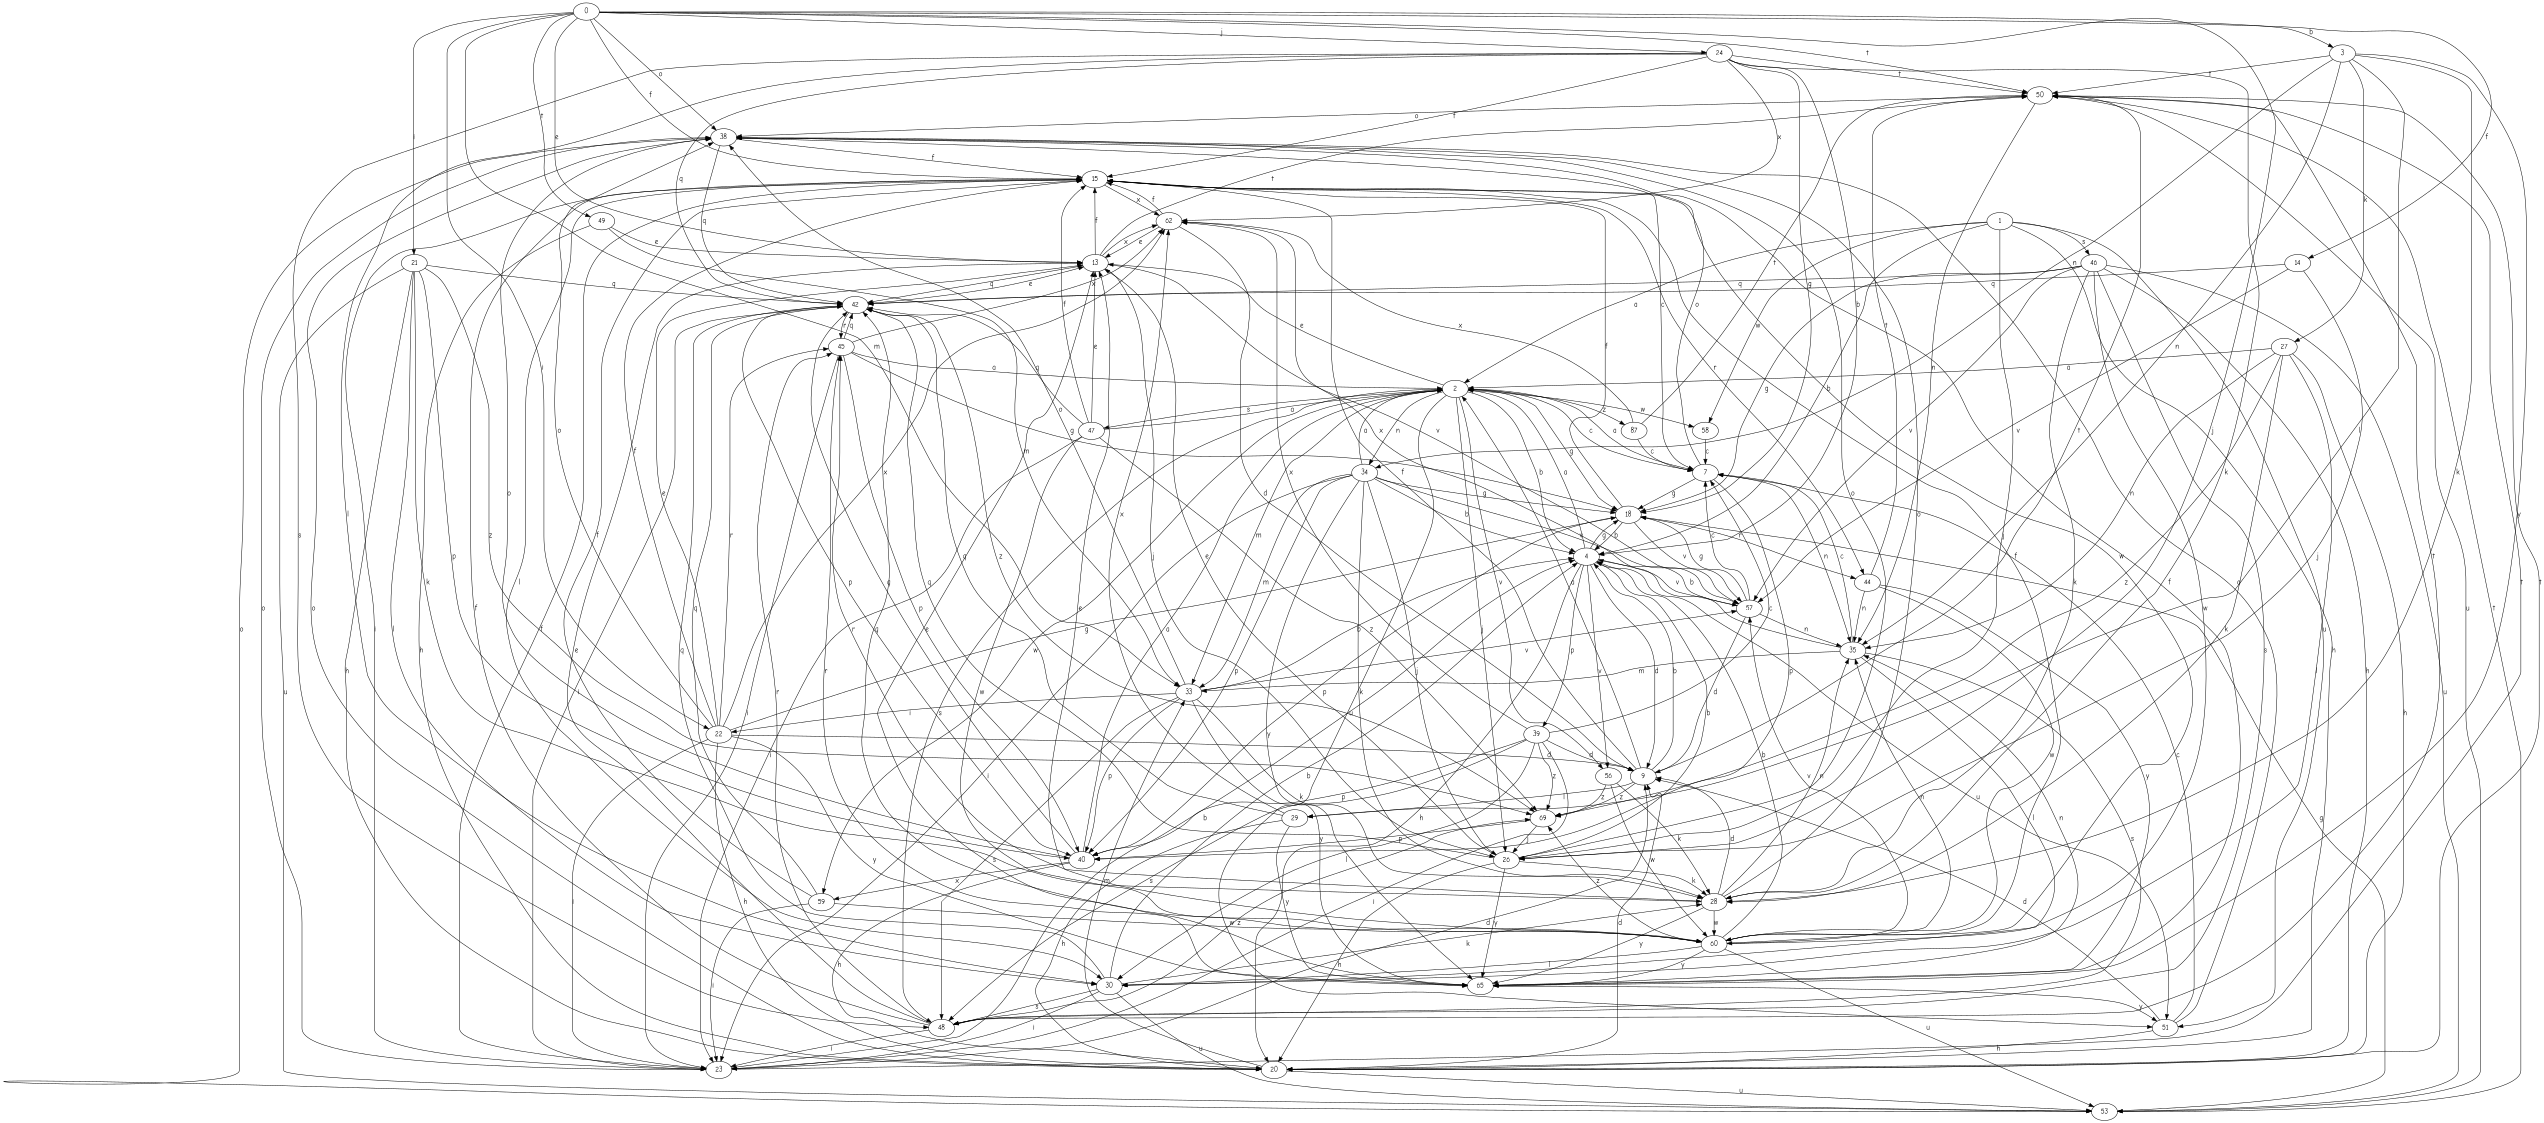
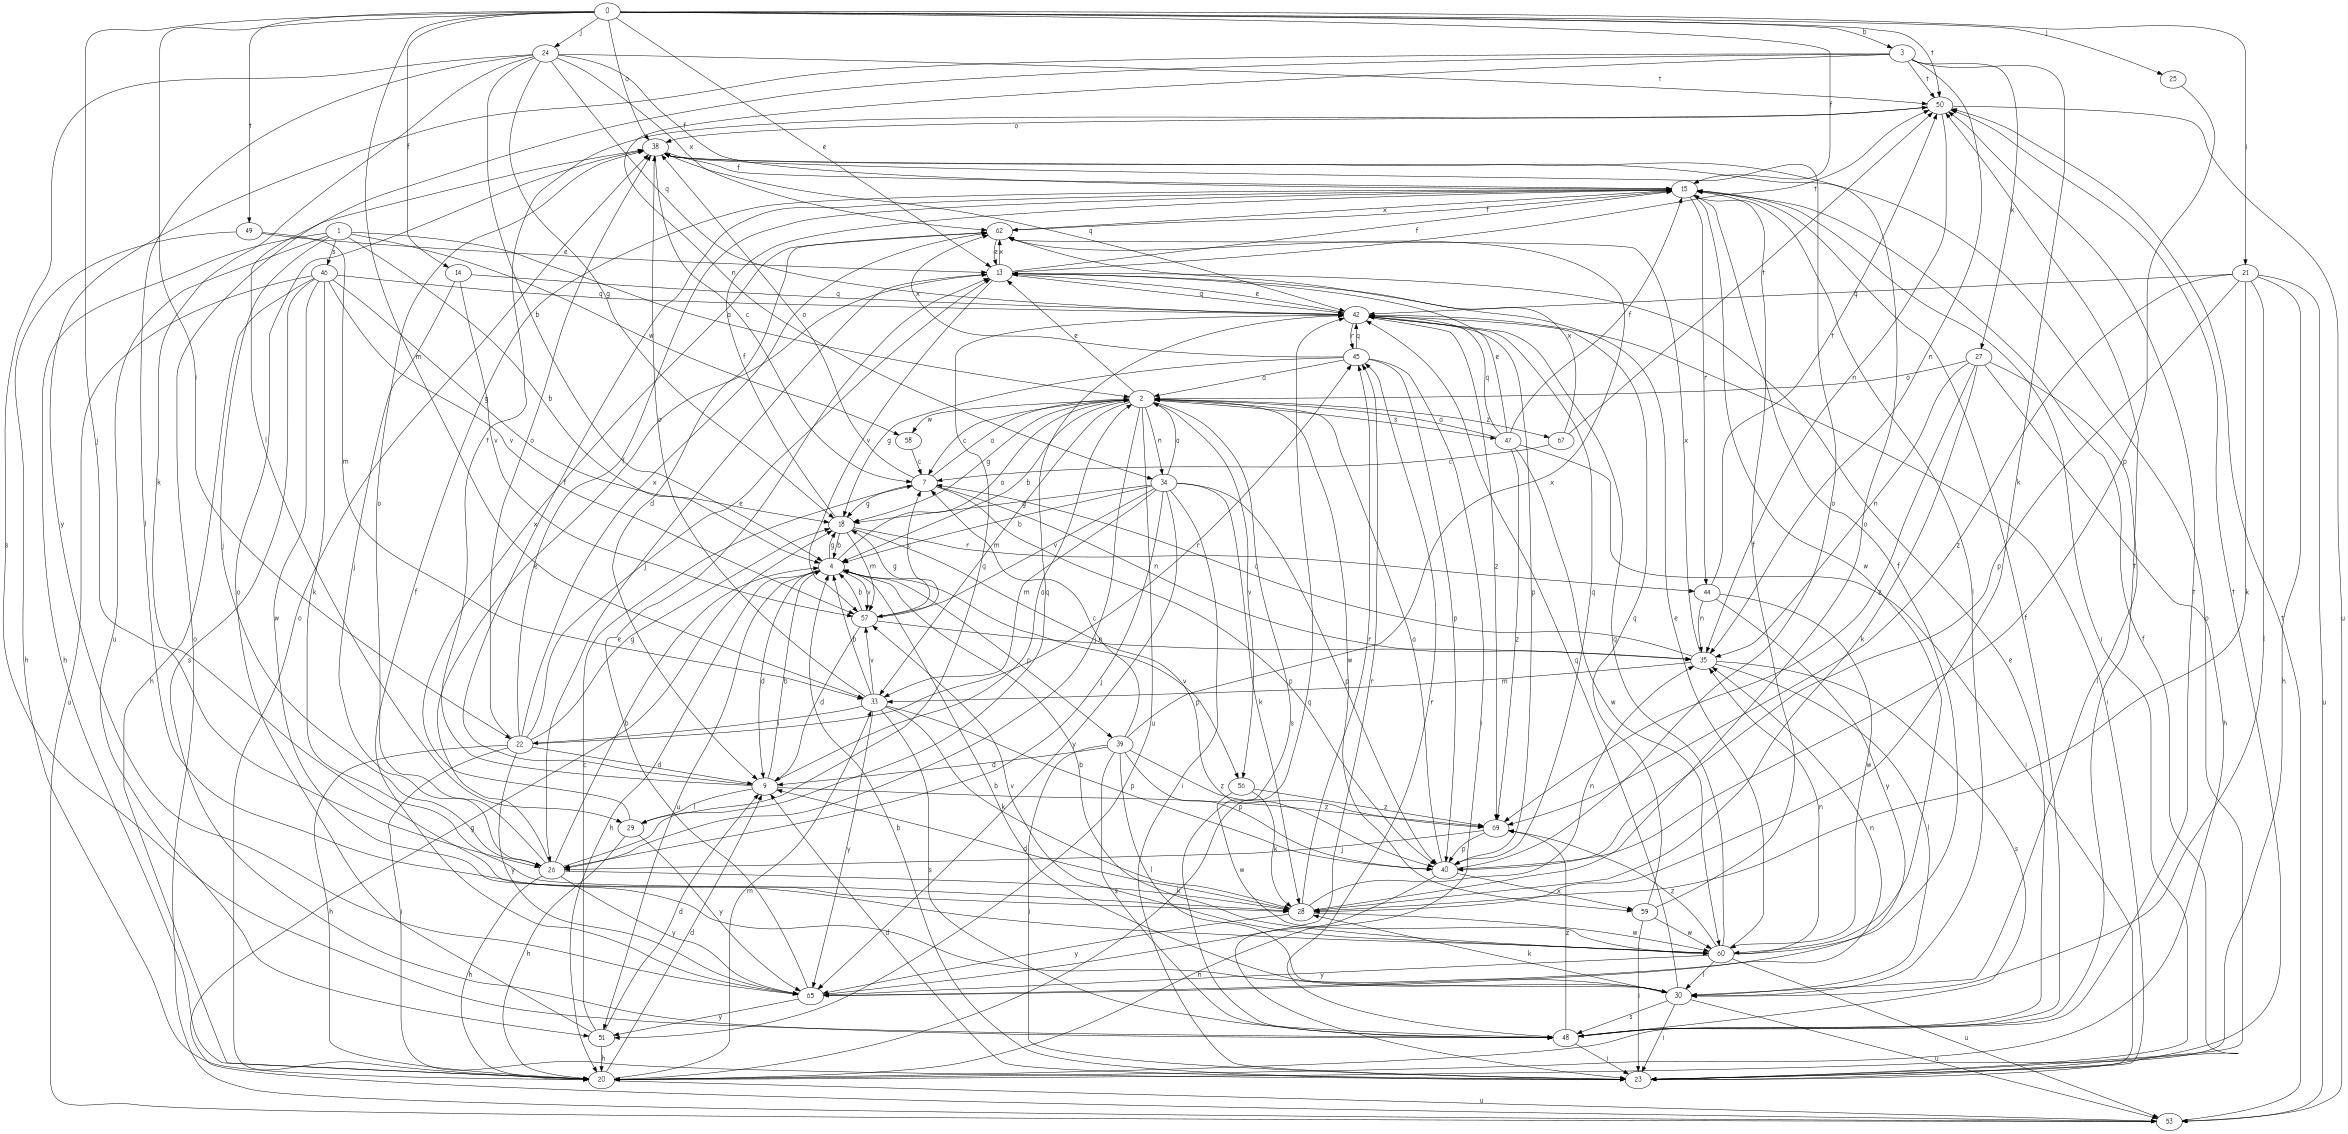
none -> (2173, 80)
(1634, 431) -> (1561, 441)
(1685, 557) -> (873, 567)
none -> (1193, 875)
